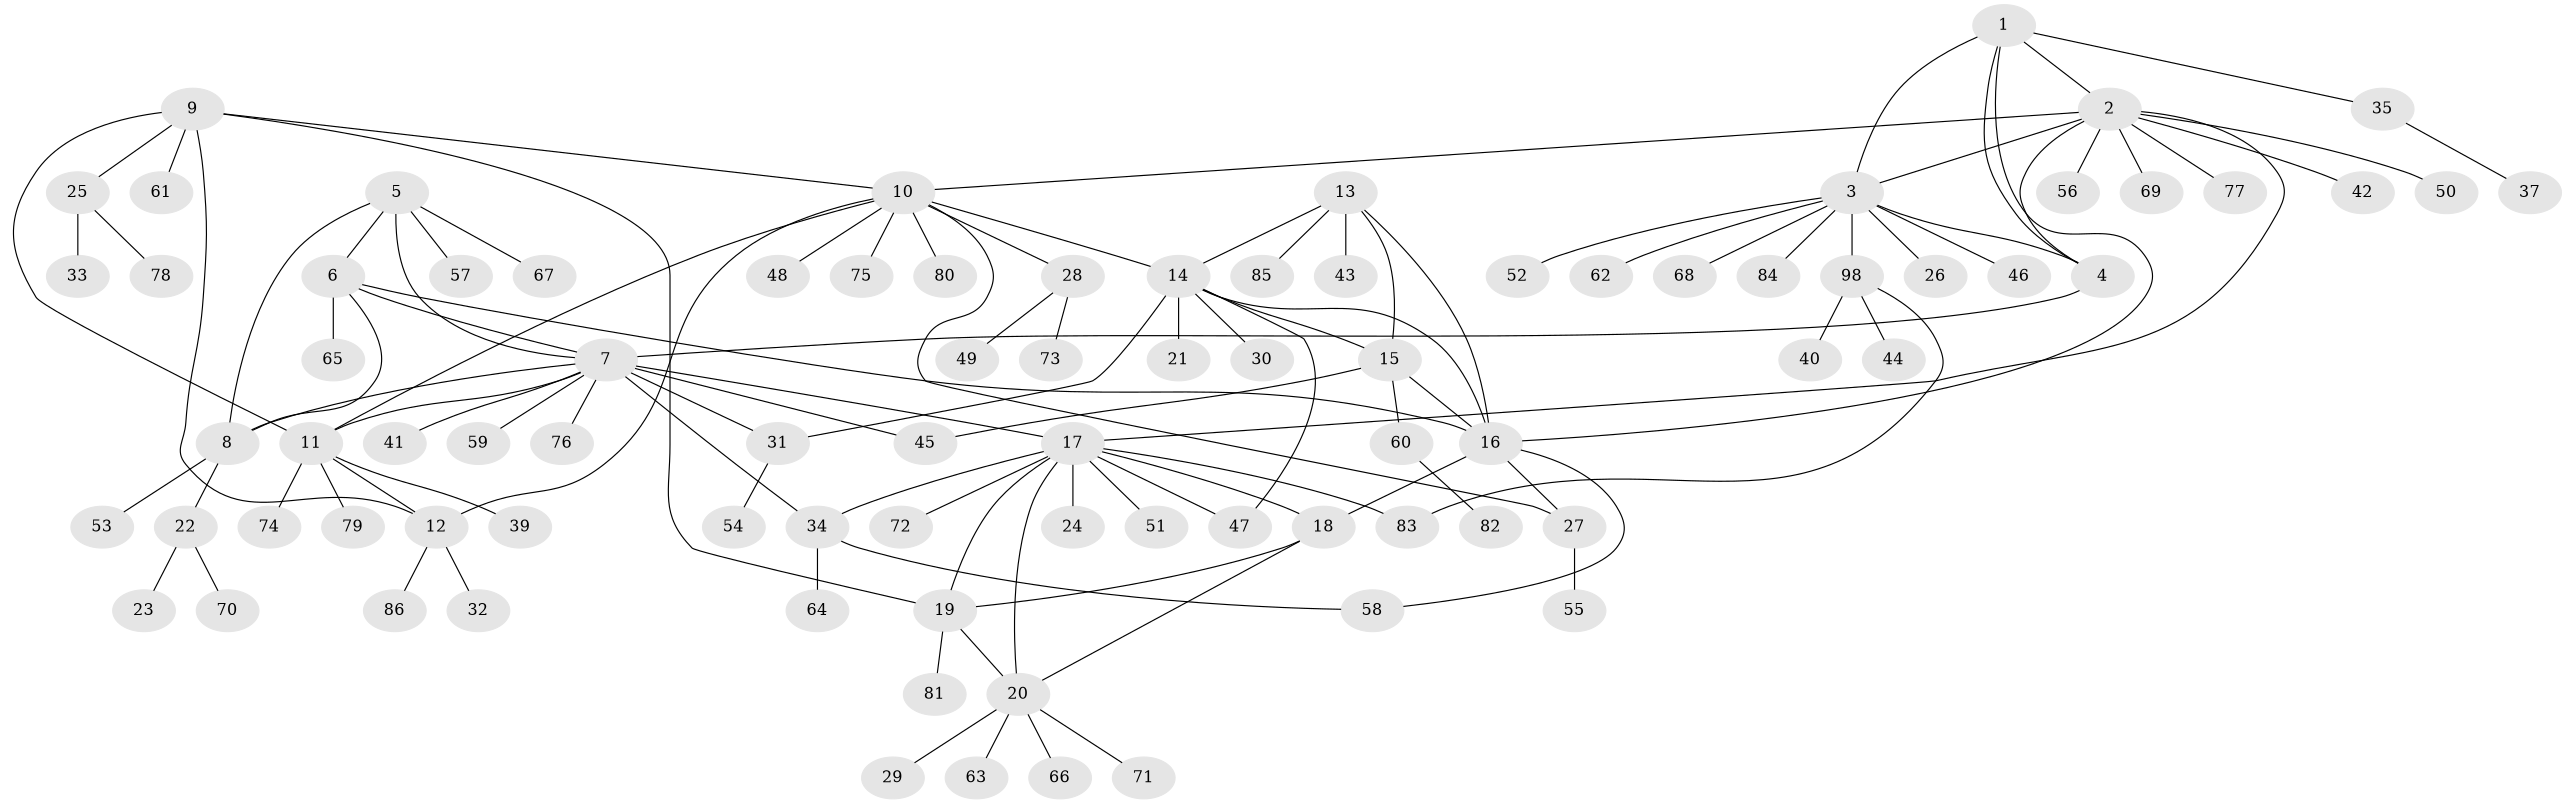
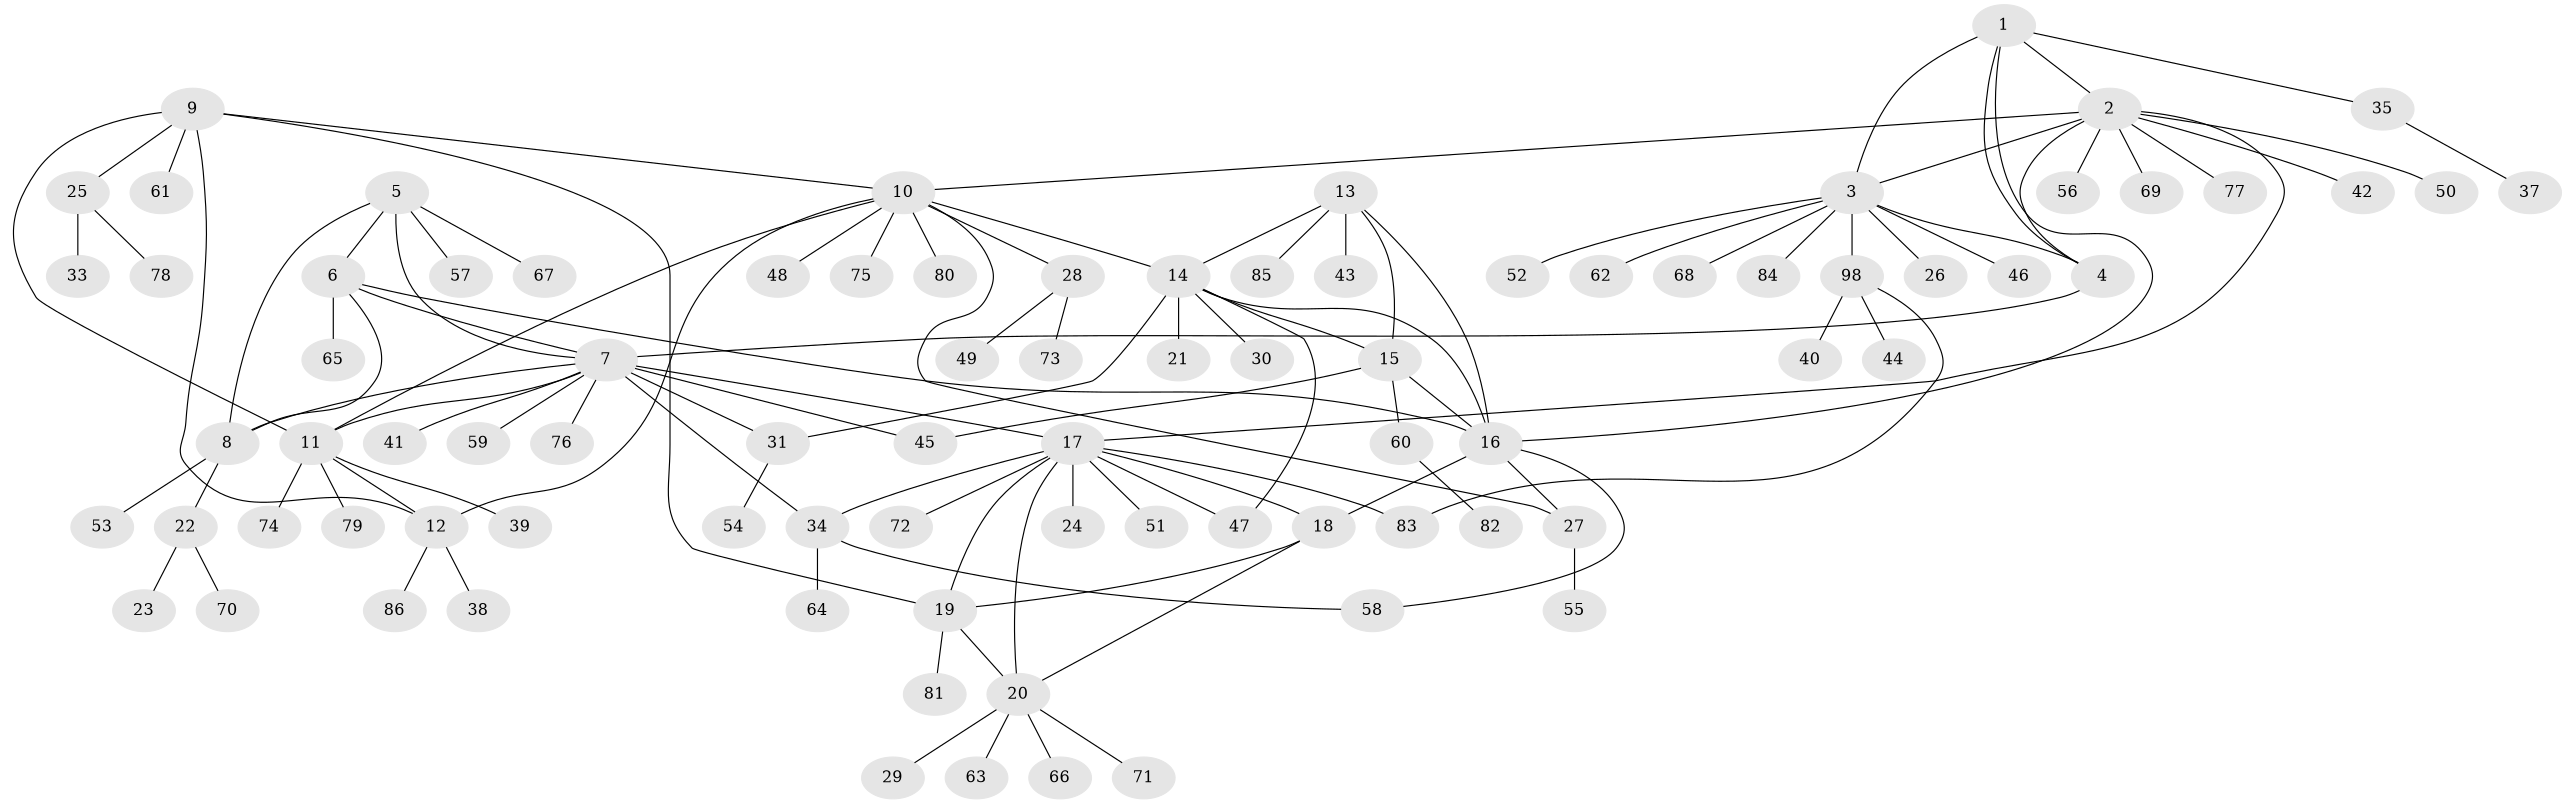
(478, 611) -> (478, 611)
